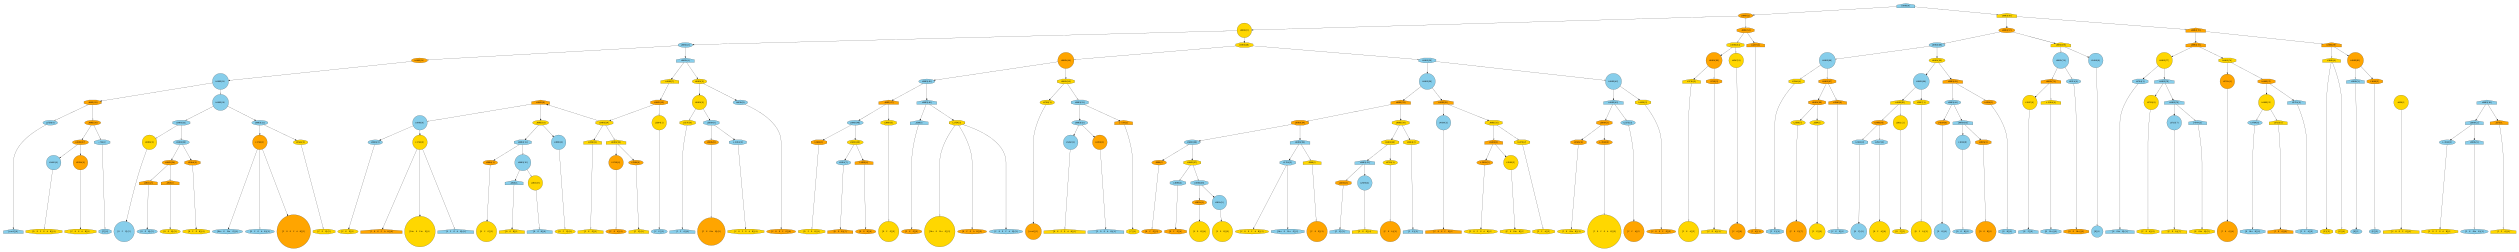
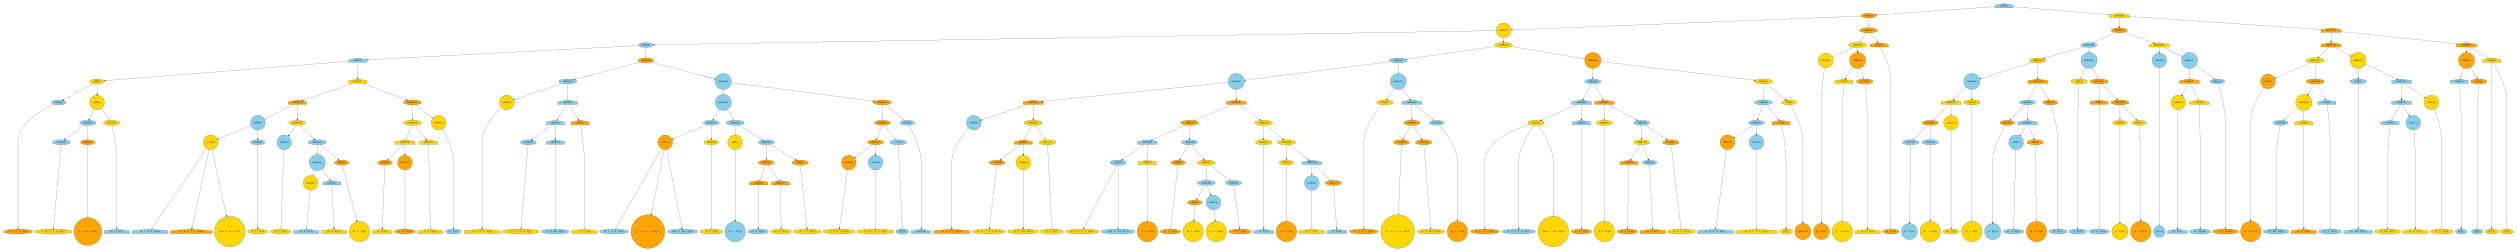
none -> (568, 81)
(573, 113) -> (328, 92)
